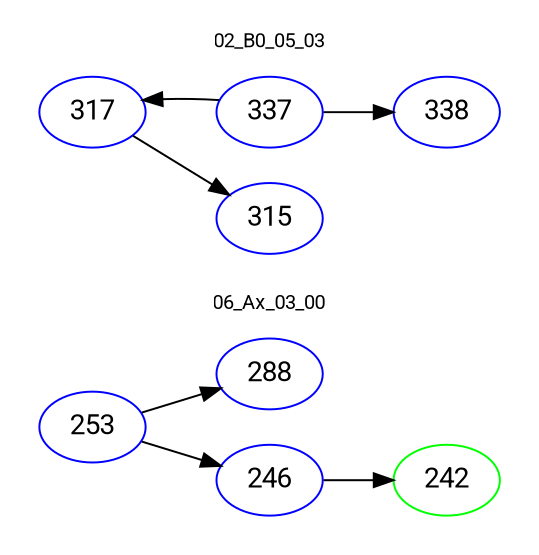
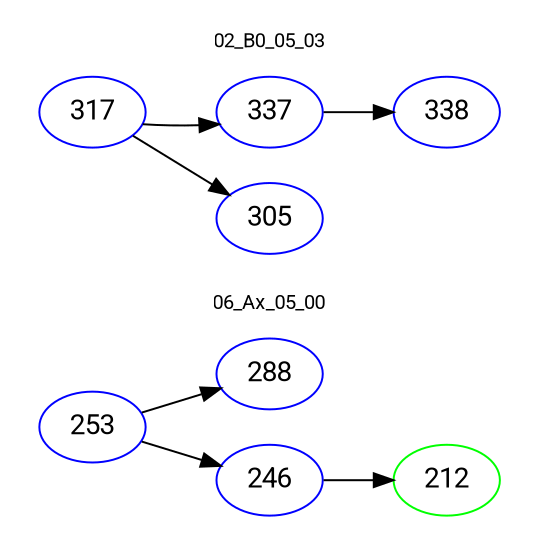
(191, 99) -> (171, 125)
(270, 218) -> (270, 218)
(270, 304) -> (270, 304)
(447, 480) -> (447, 480)
